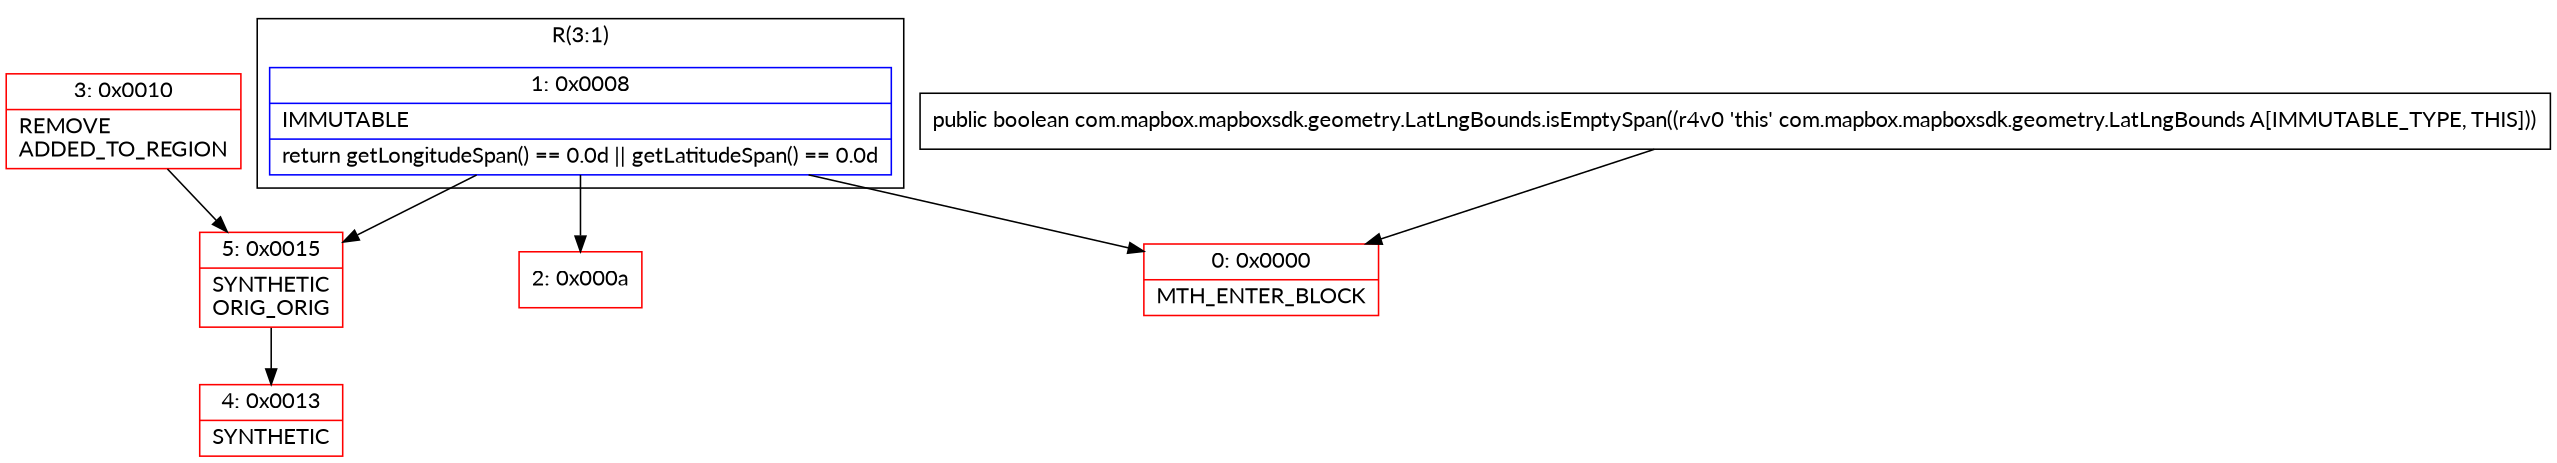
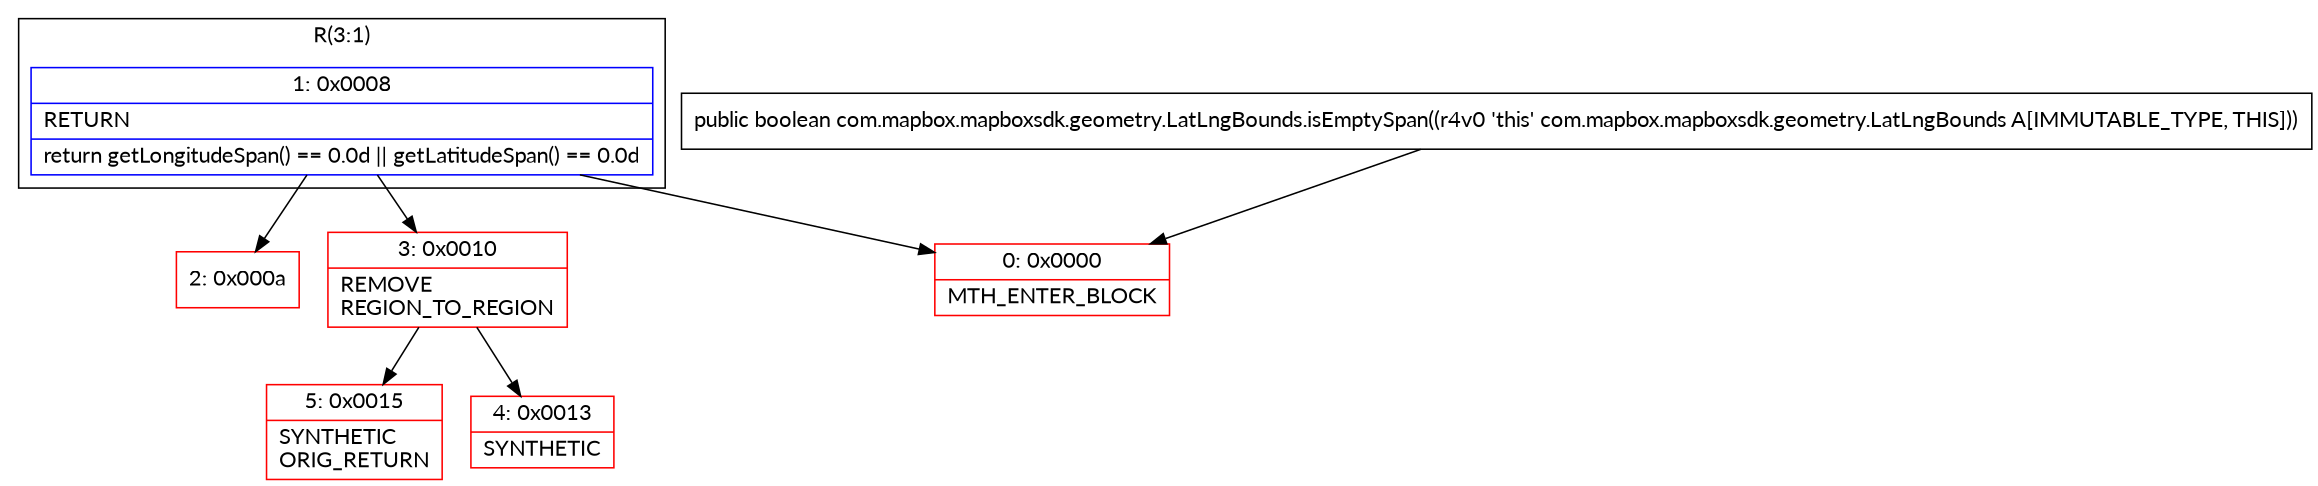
(346, 120) -> (87, 120)
(124, 150) -> (448, 309)
(417, 205) -> (393, 198)
(271, 309) -> (354, 461)
(271, 348) -> (494, 355)
